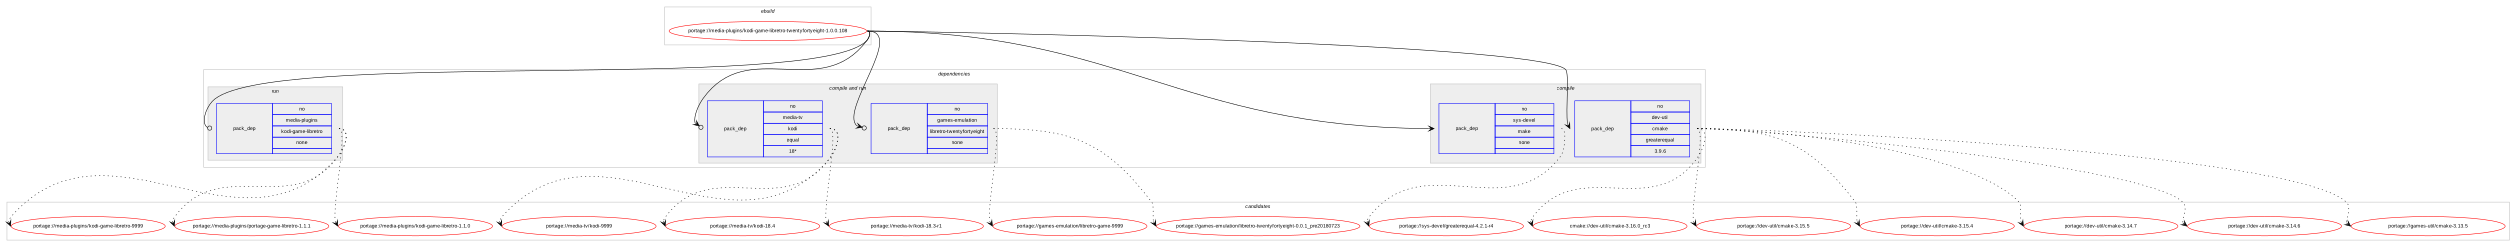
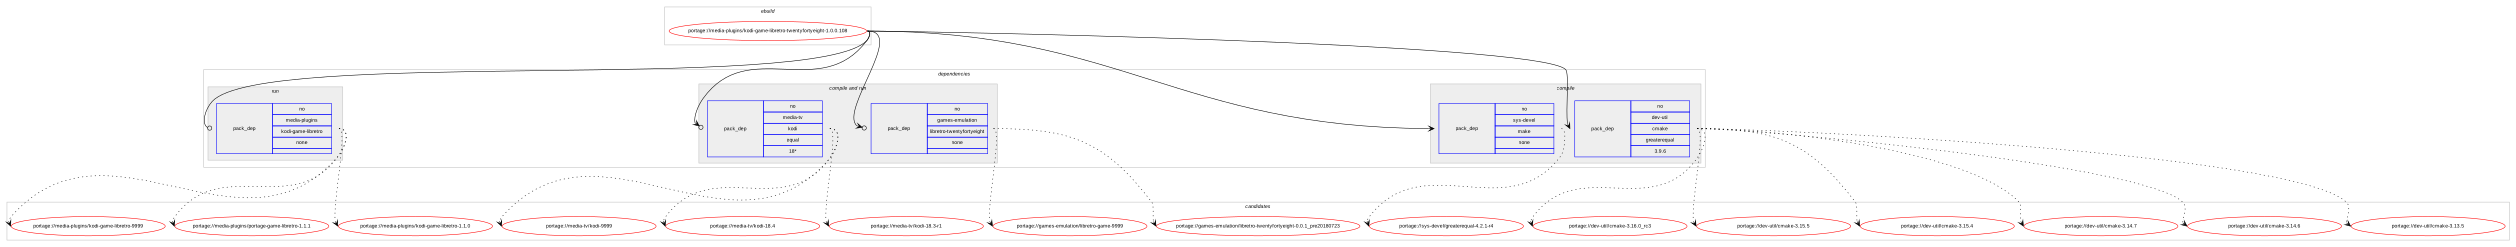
(1610, 226) -> (1610, 226)
(2428, 226) -> (2428, 226)
